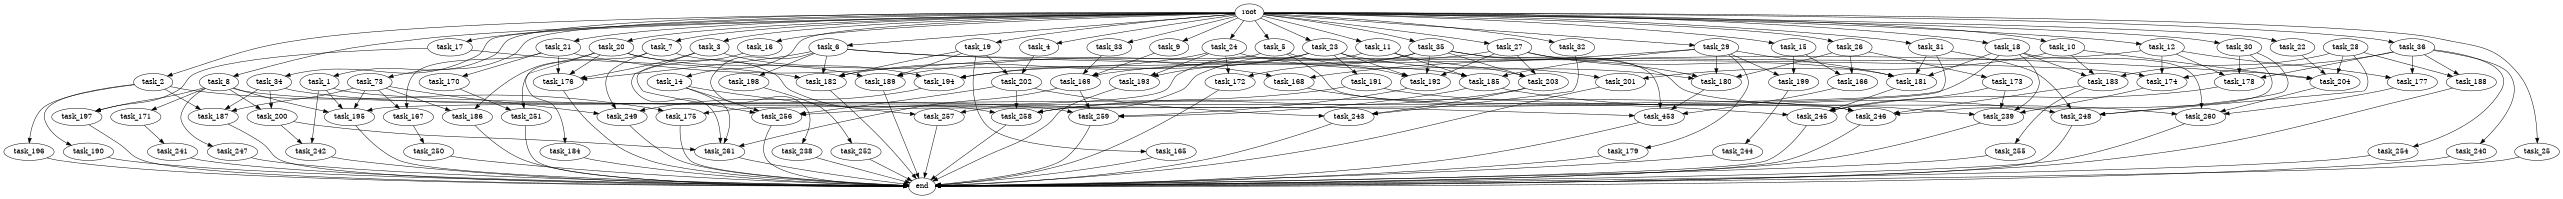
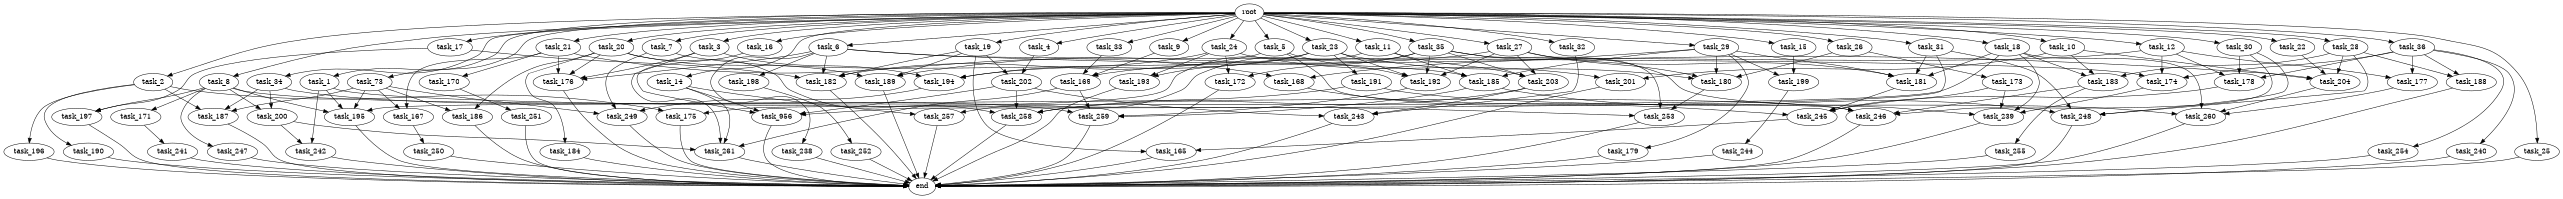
none -> (1795, 20)
(571, 61) -> none
(1853, 82) -> none
(777, 117) -> (777, 117)
(1659, 117) -> (1659, 117)
(1381, 179) -> (1494, 136)
